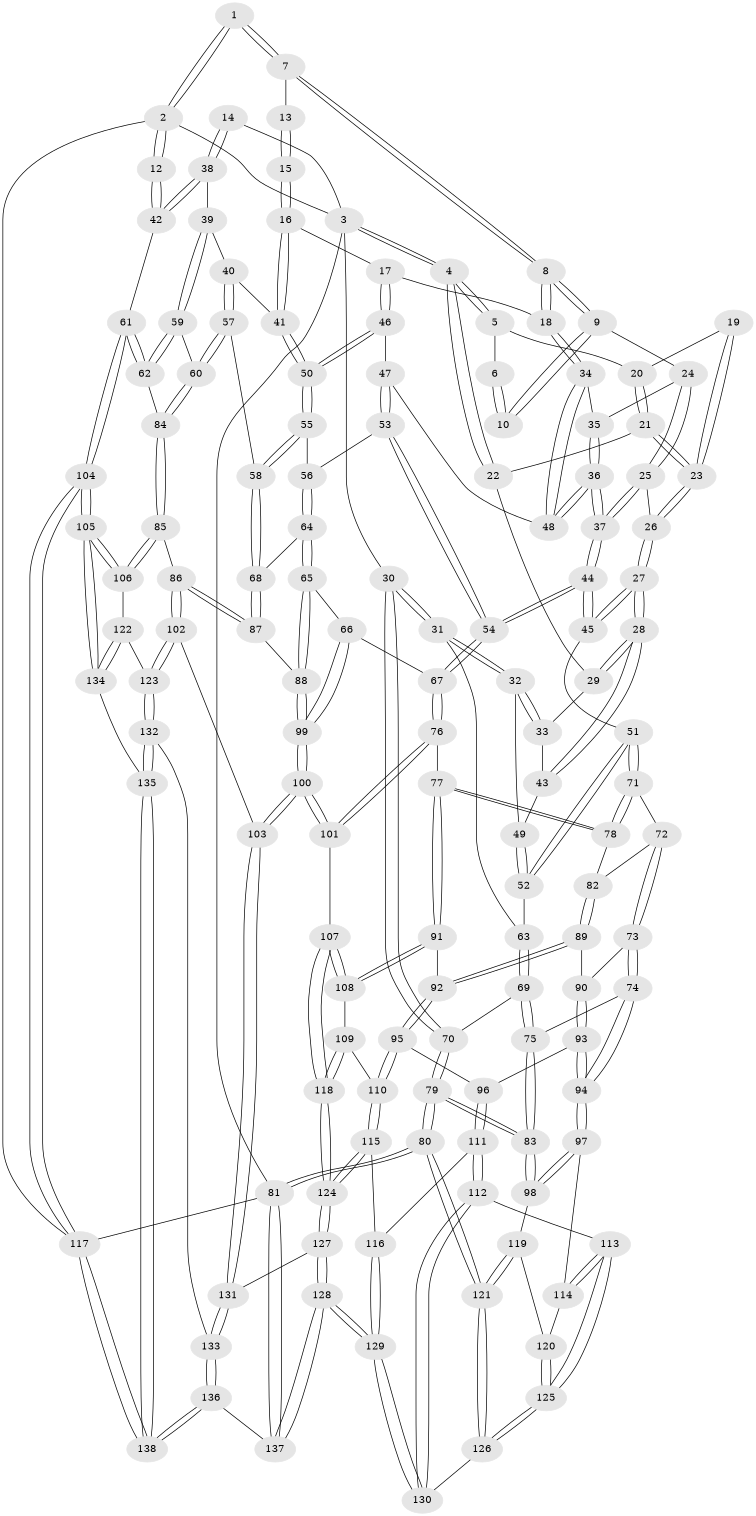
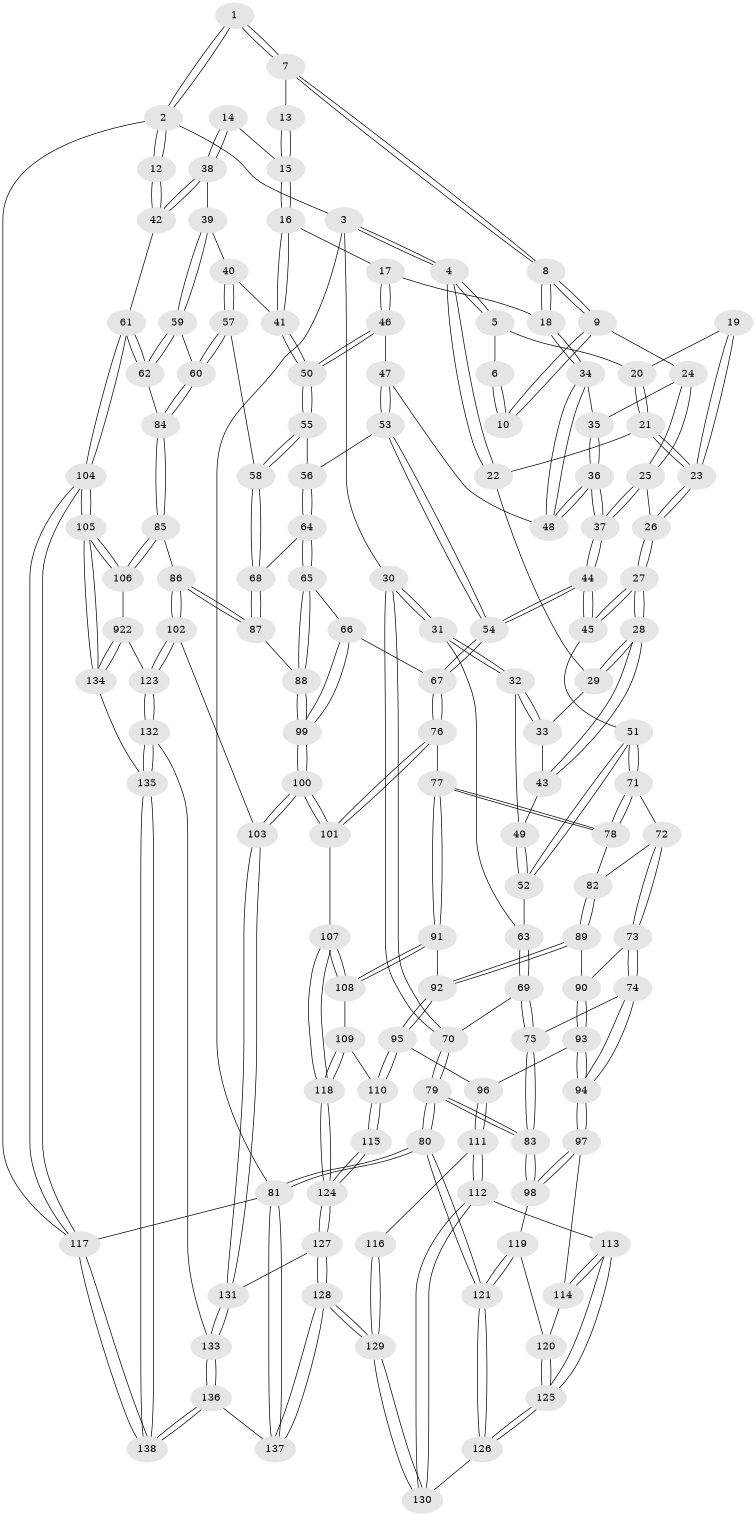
(305, 153) -> (257, 144)
(123, 630) -> (123, 630)
(373, 1193) -> none
